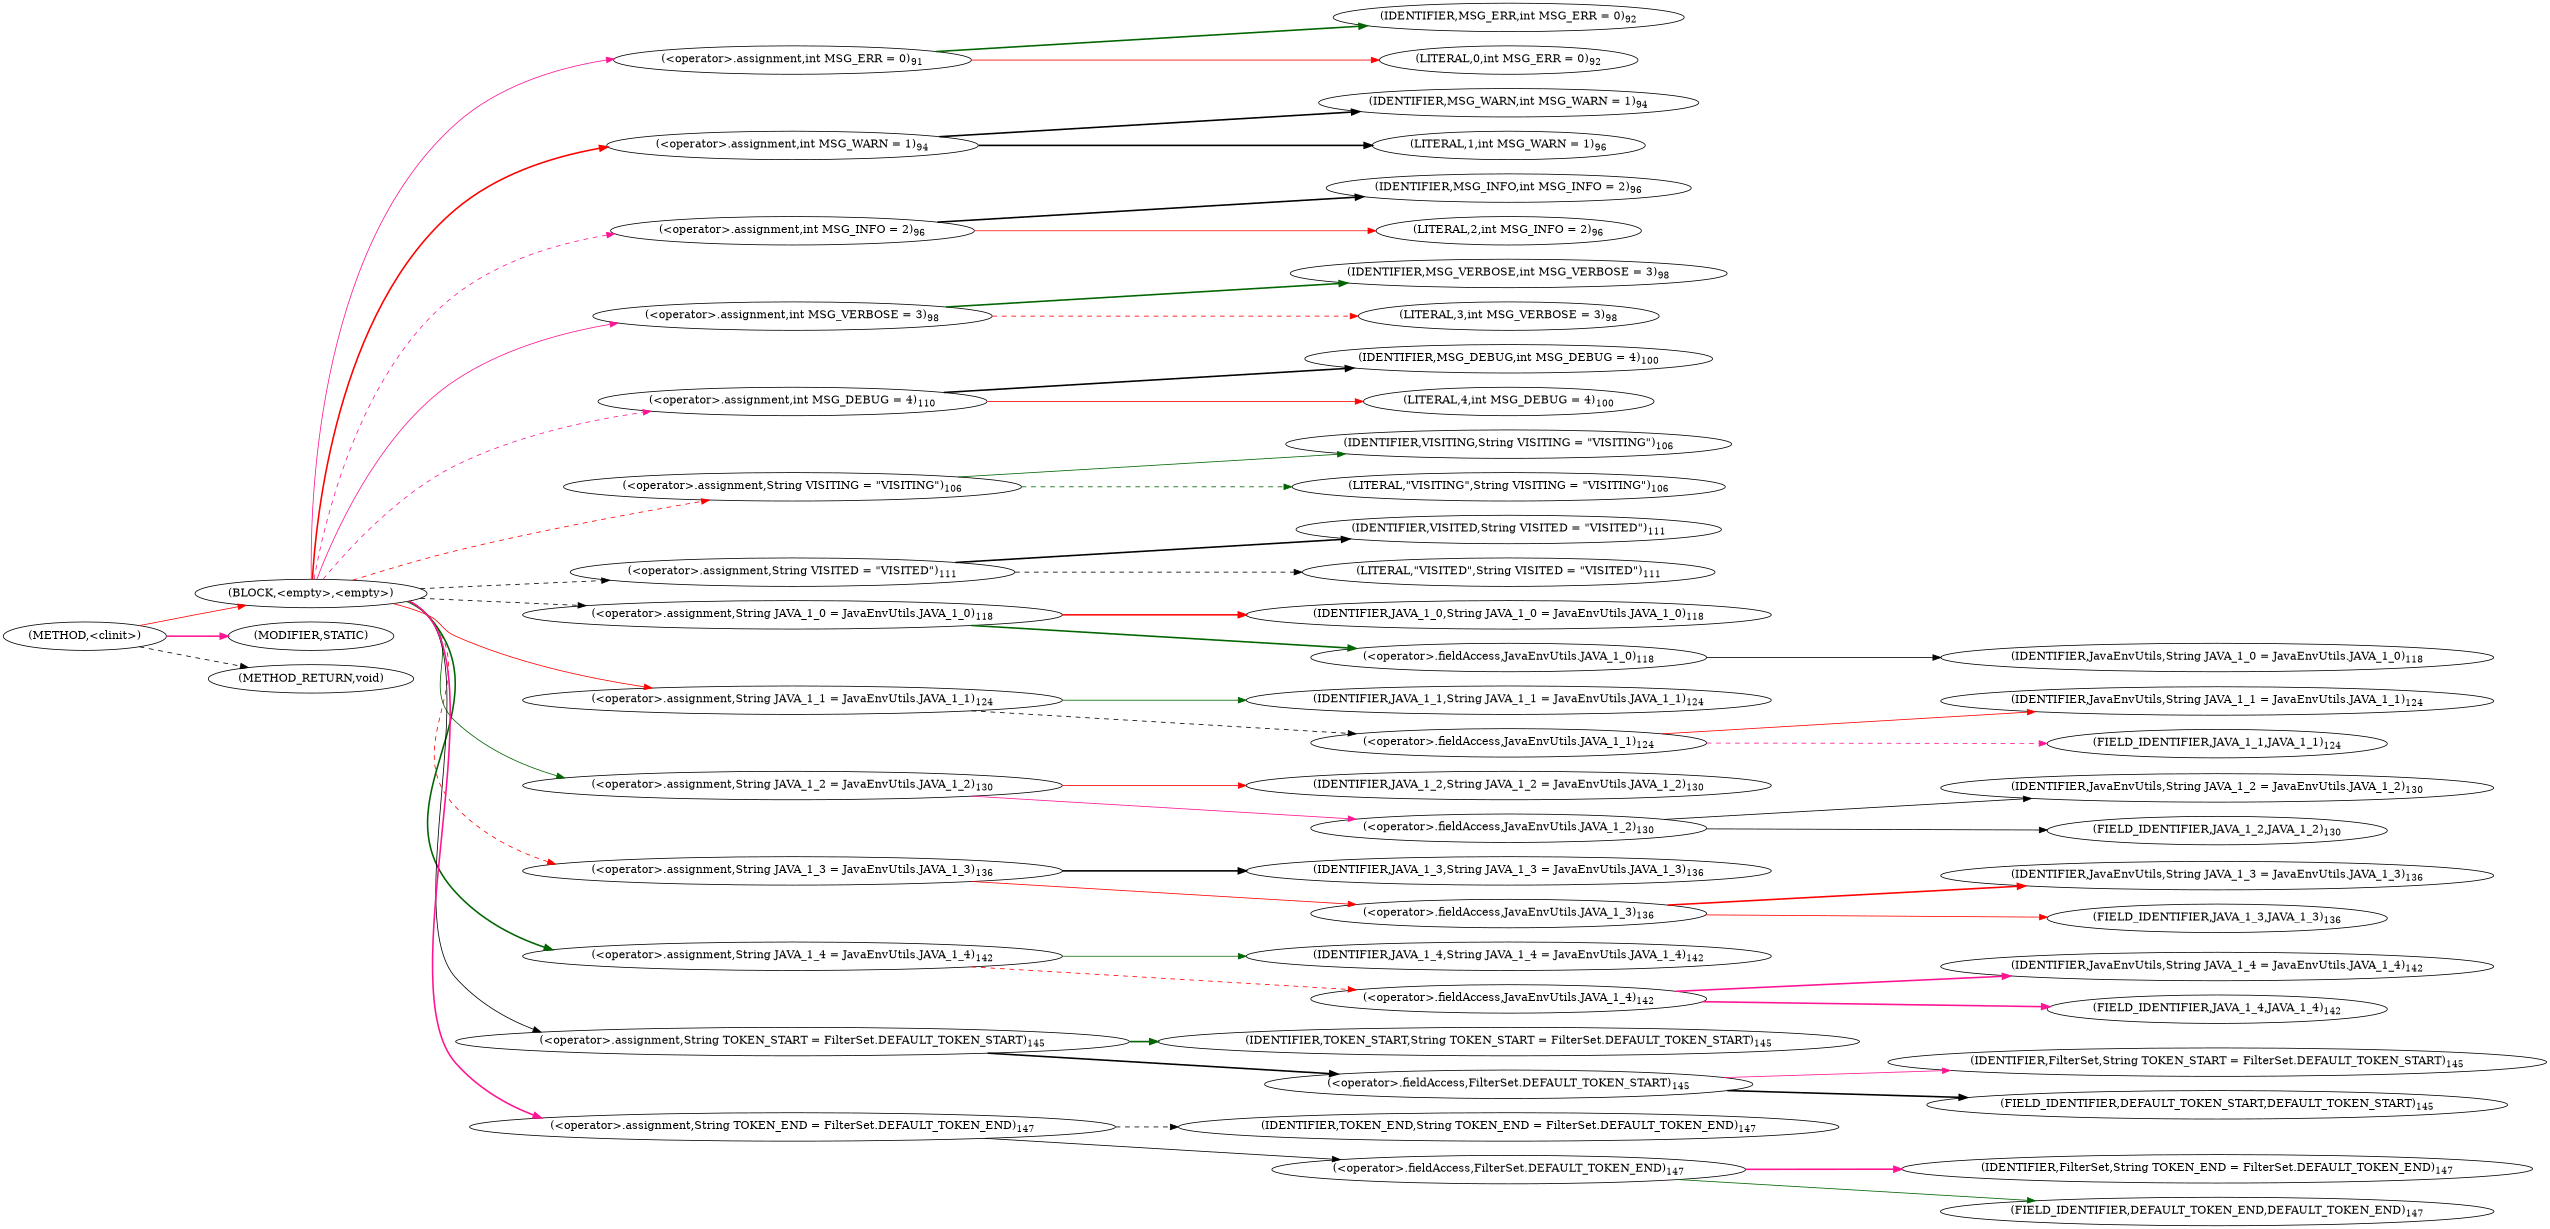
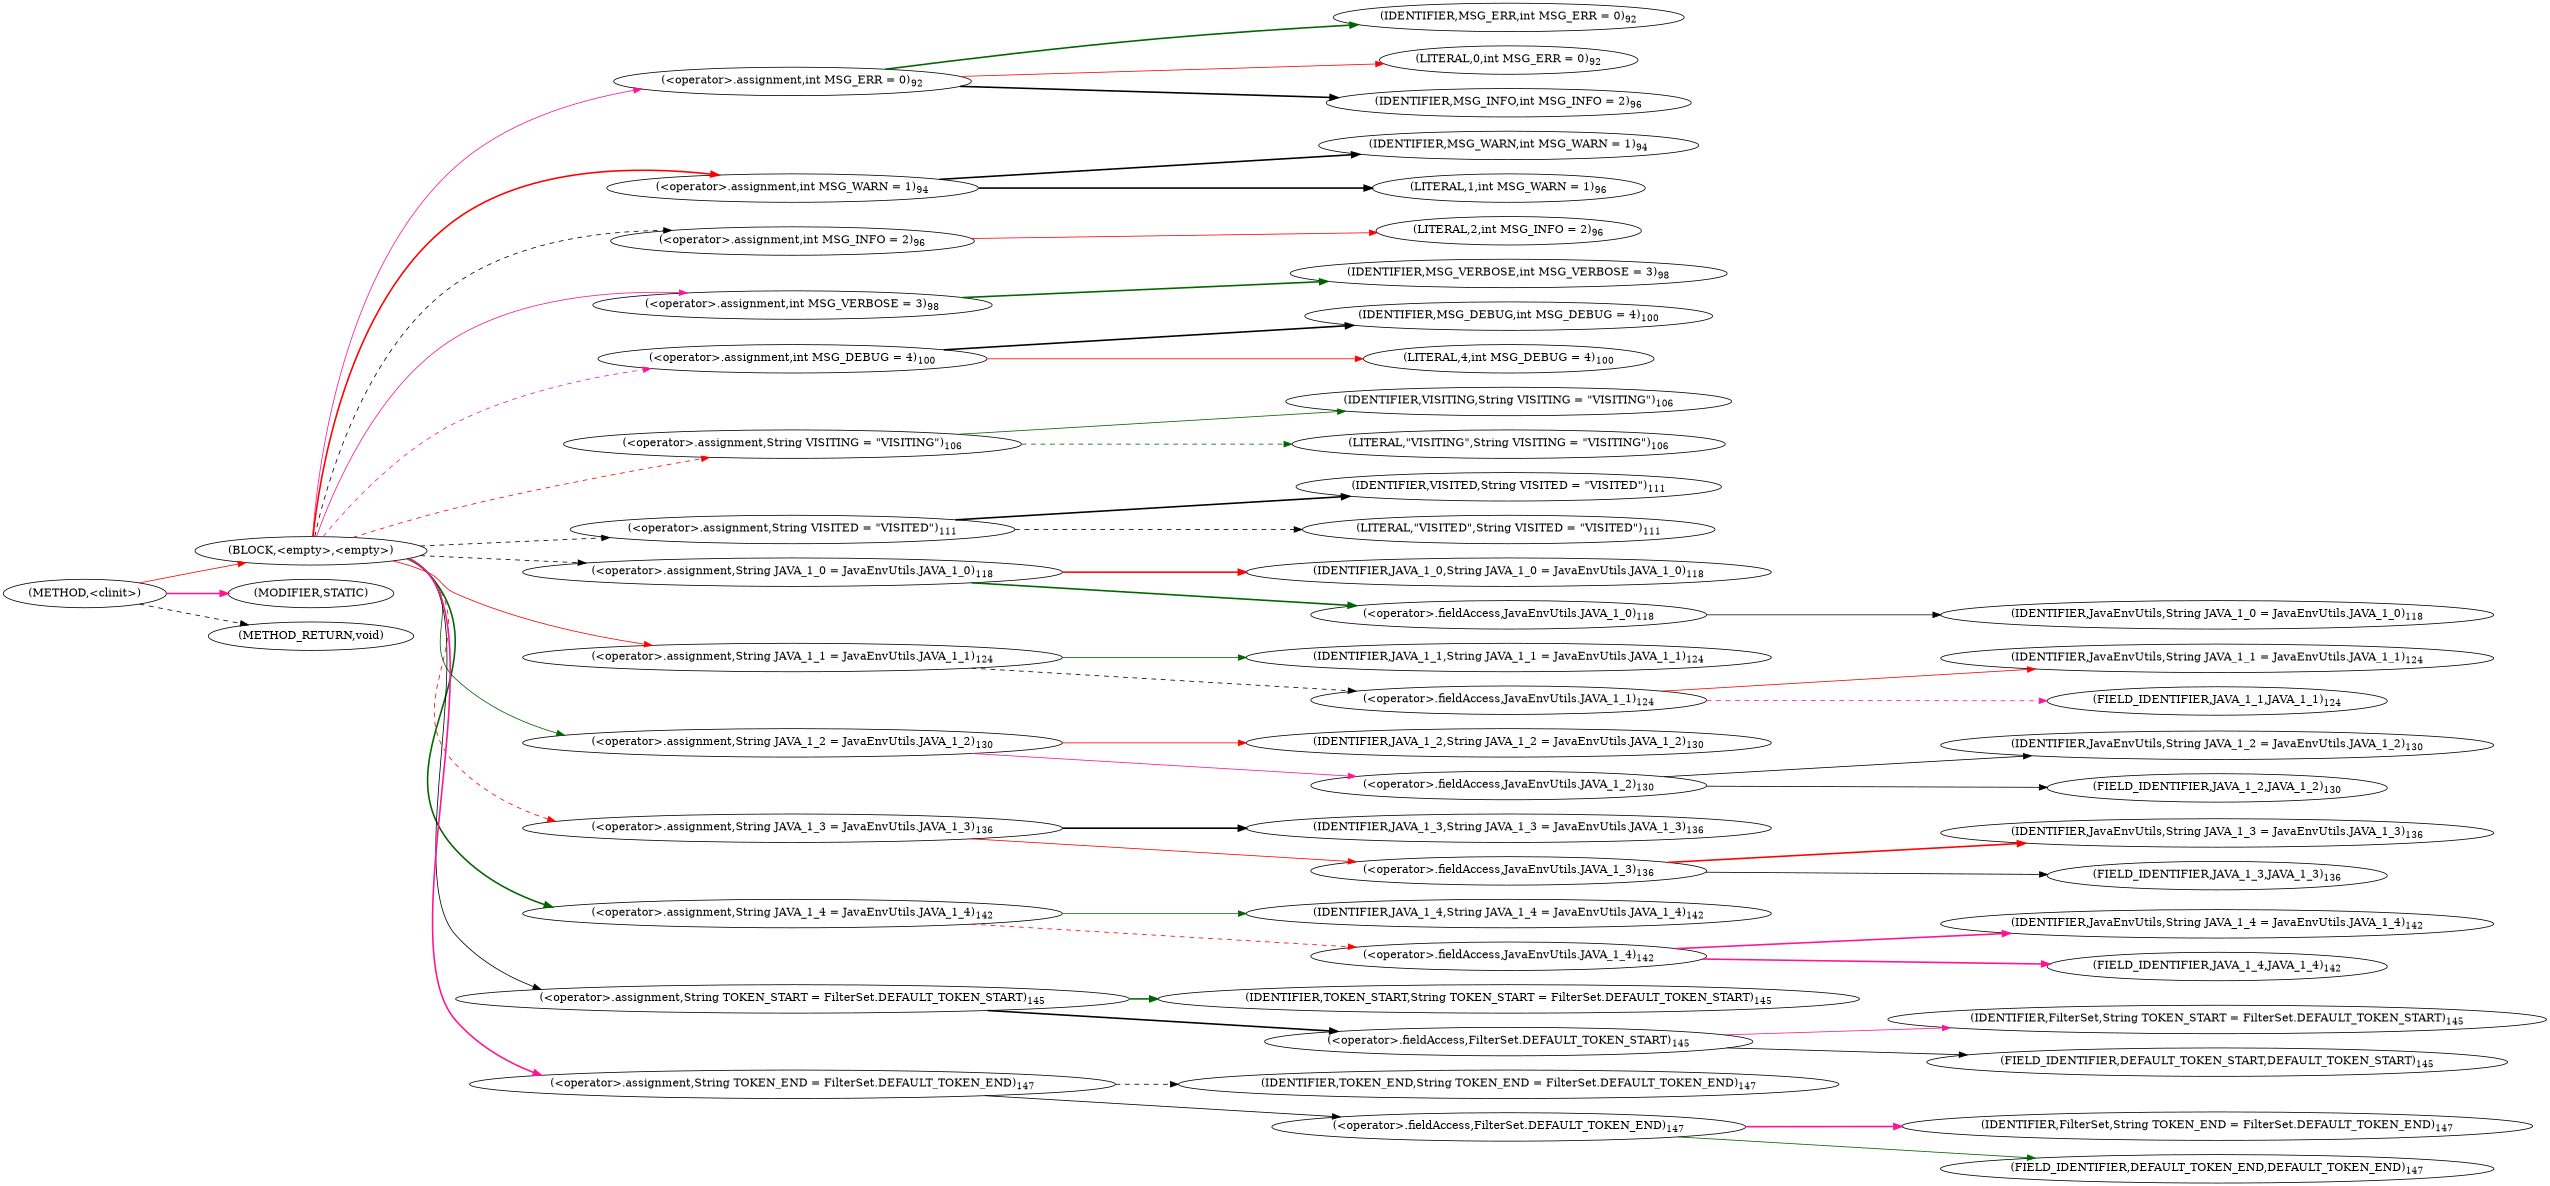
(917, 59) -> (917, 80)
(1146, 210) -> (1145, 92)
(1509, 316) -> none
(401, 353) -> (426, 309)
(927, 400) -> (927, 358)
(1873, 916) -> (1873, 873)
(1843, 1094) -> (1843, 1051)
